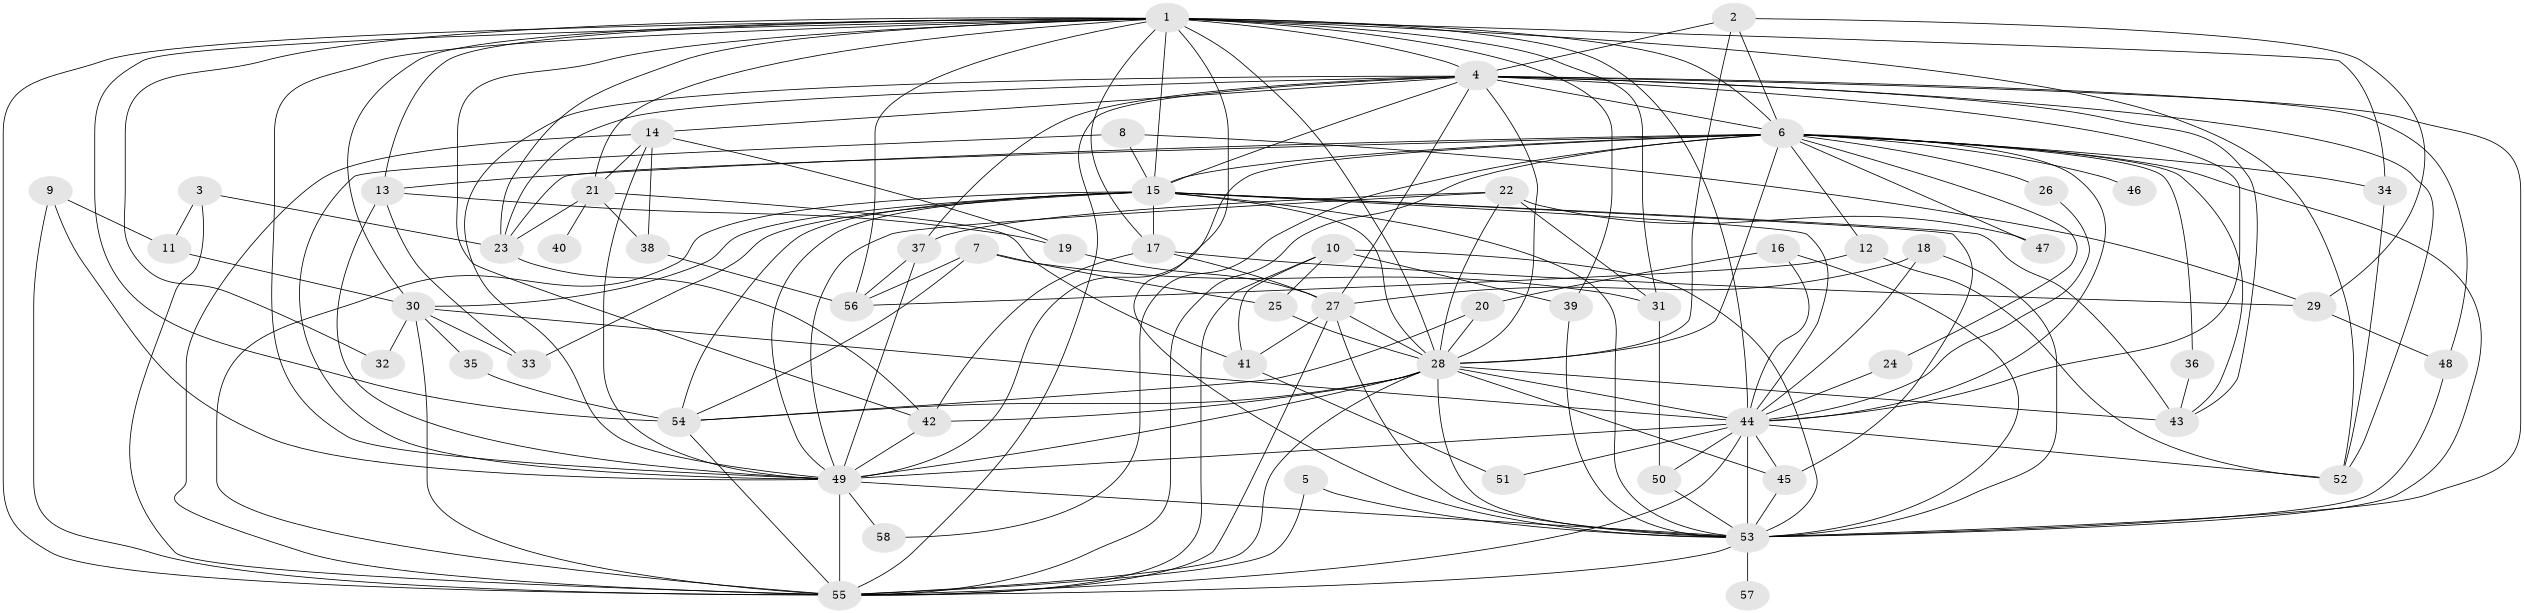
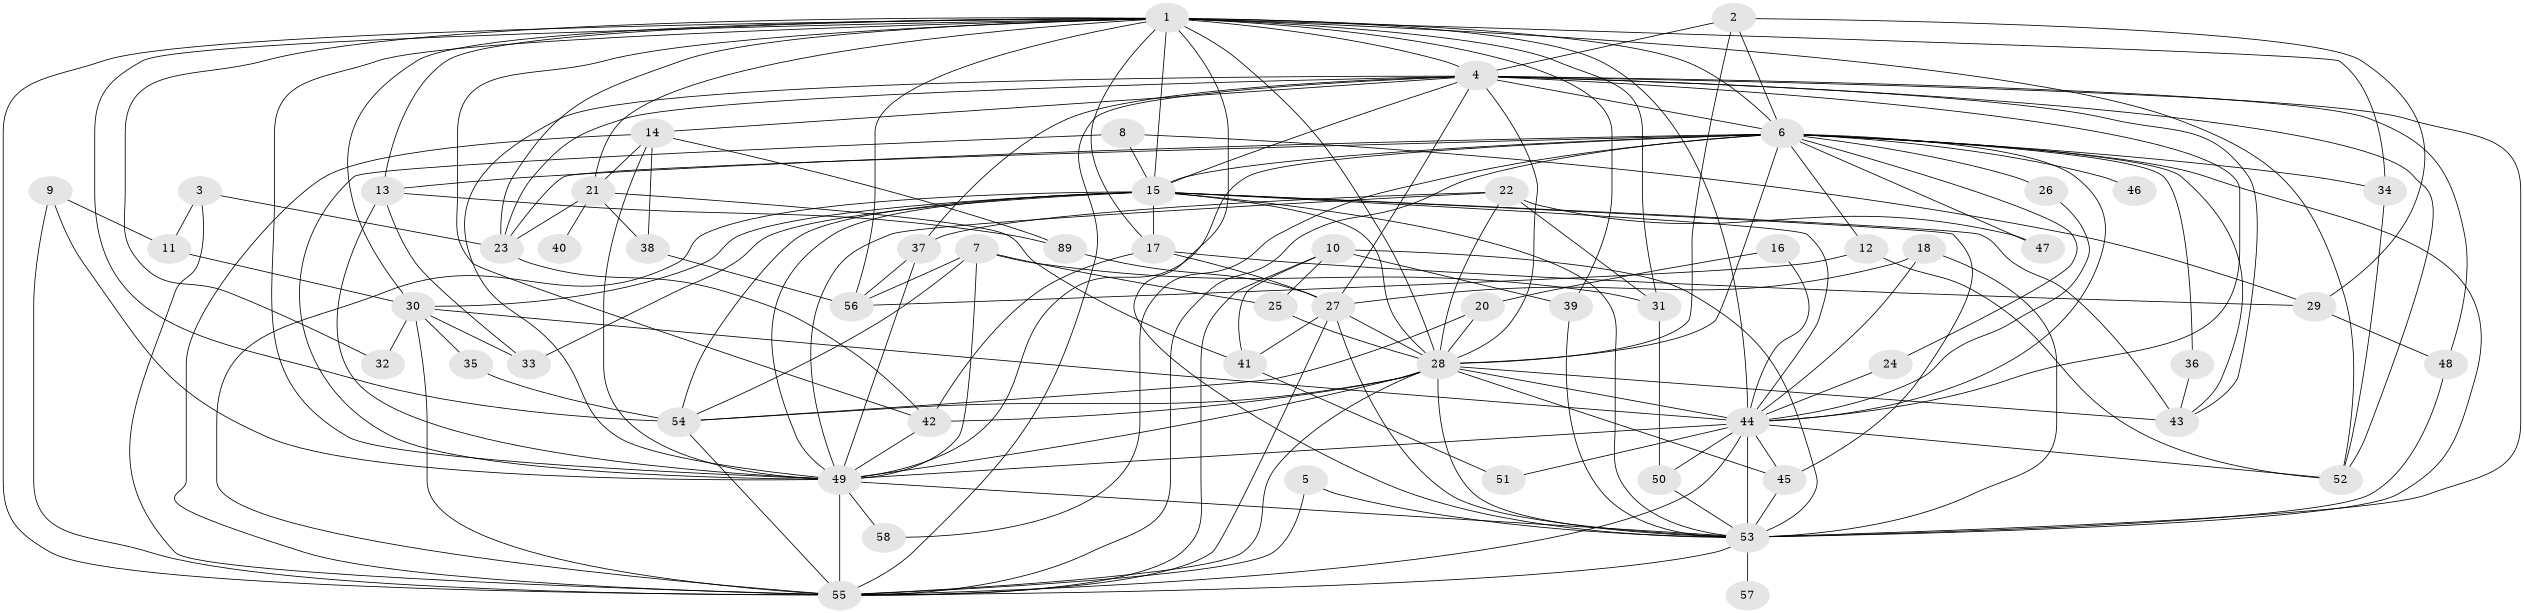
(1065, 249) -> (1065, 249)
none -> (967, 398)
(2015, 414) -> none
